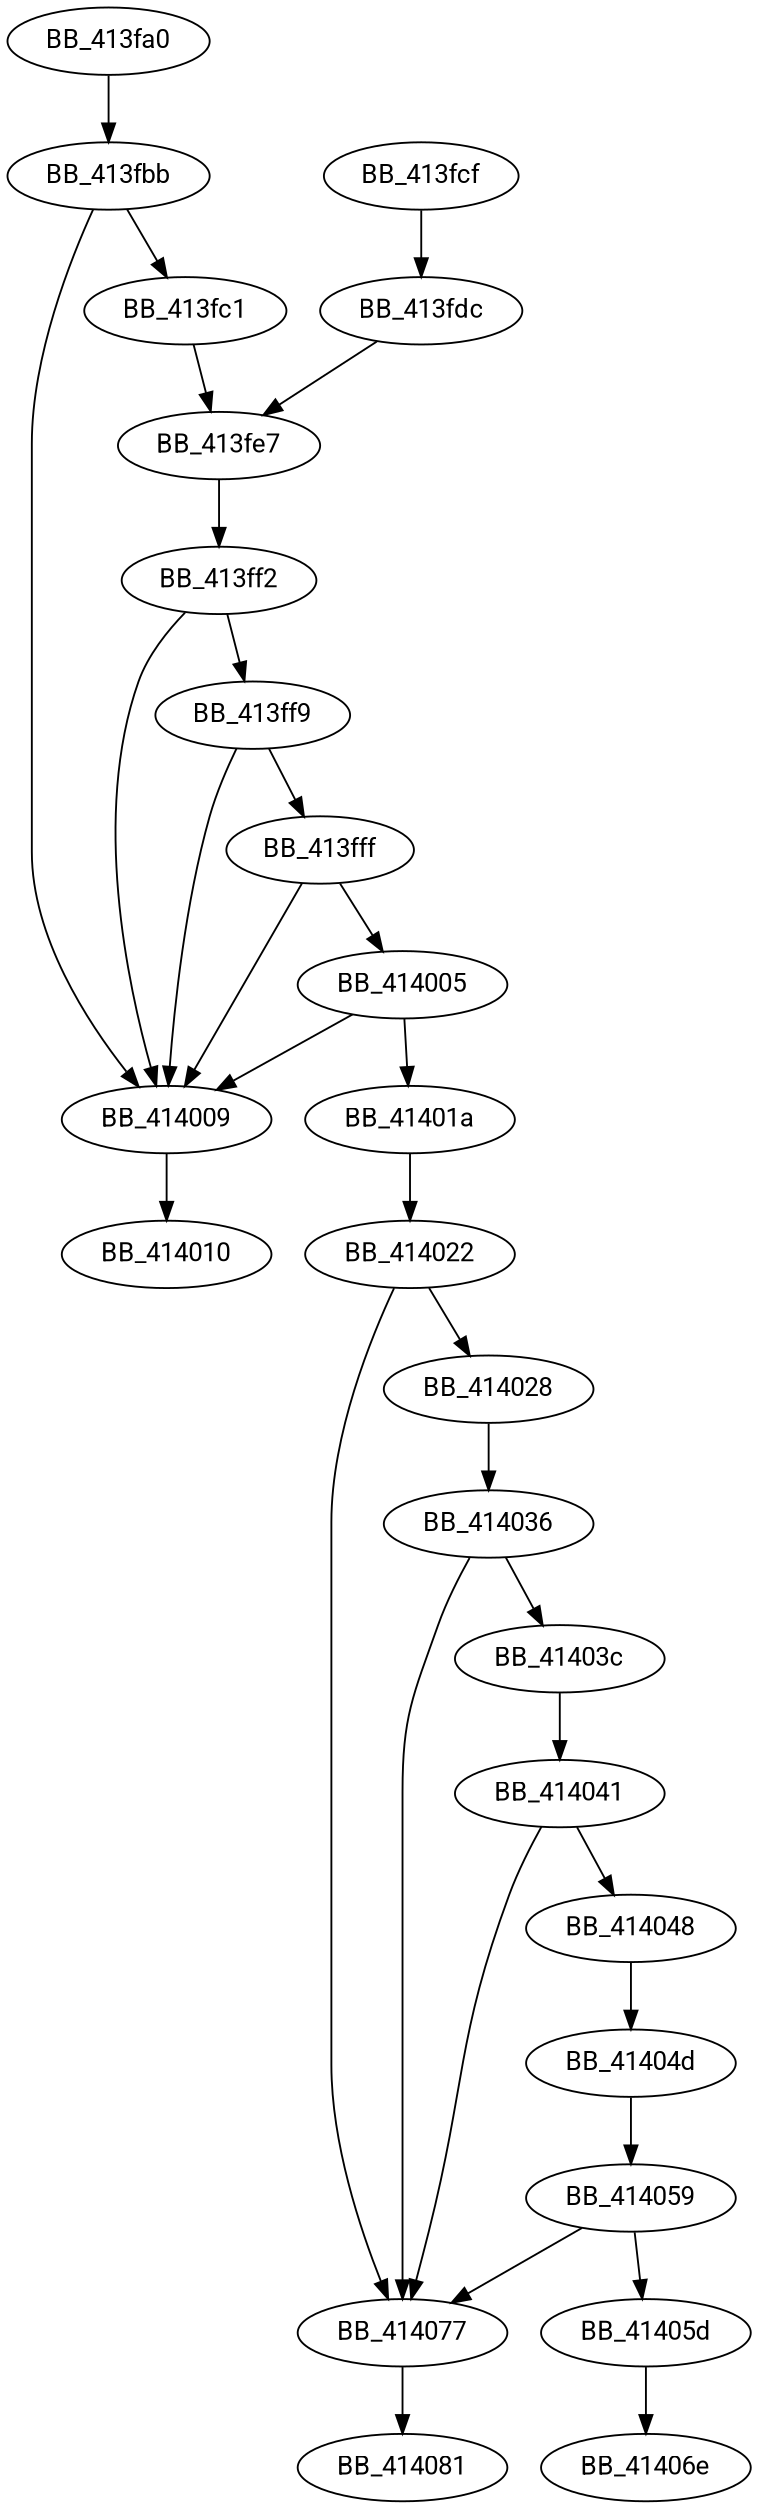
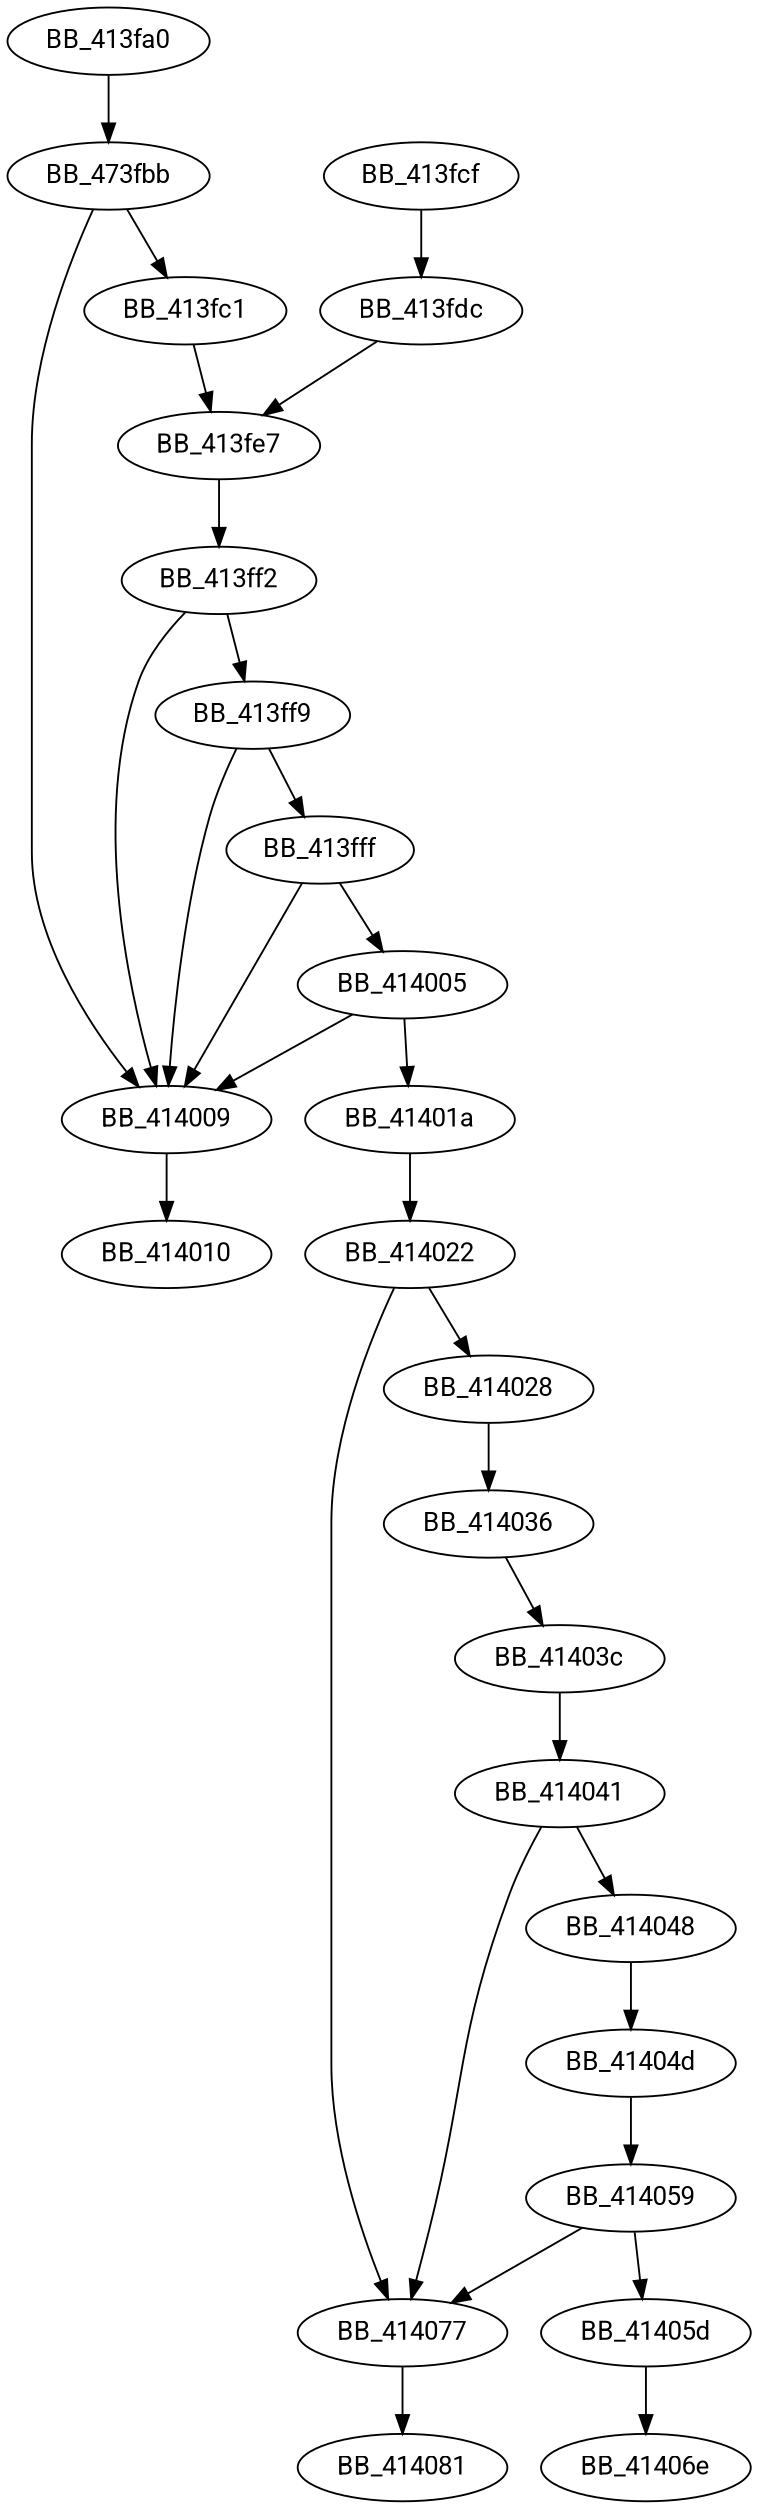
(109, 176) -> (109, 176)
(403, 1913) -> none
